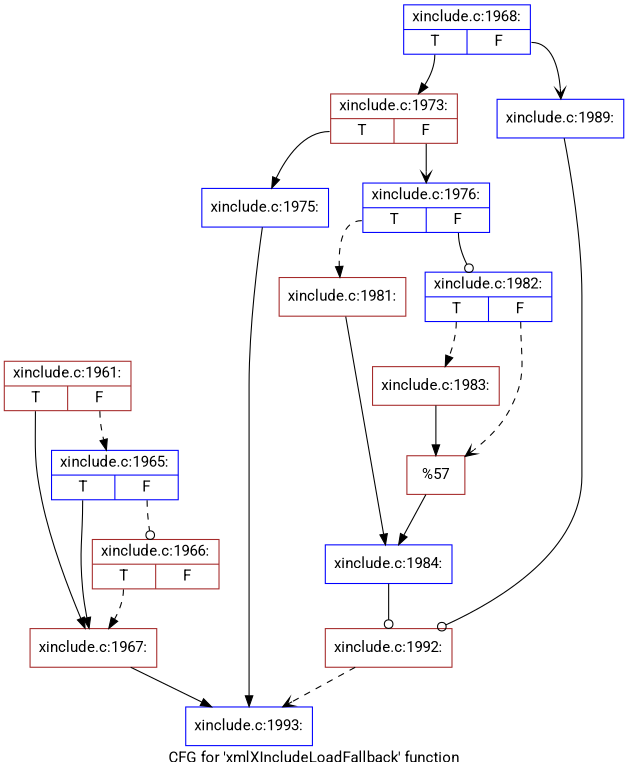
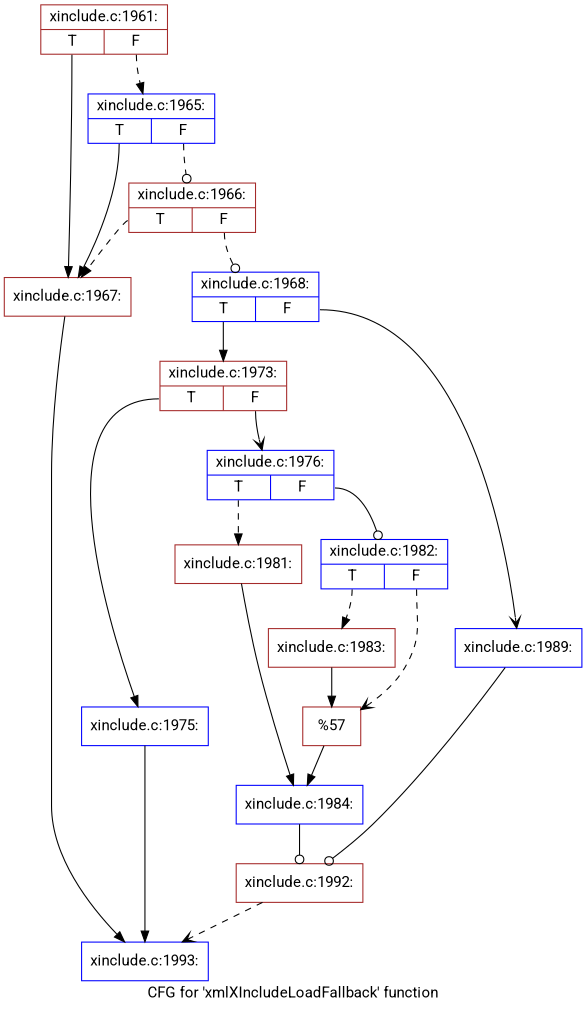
none -> (227, 249)
